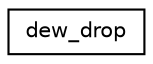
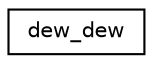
(76, 32) -> (76, 32)
